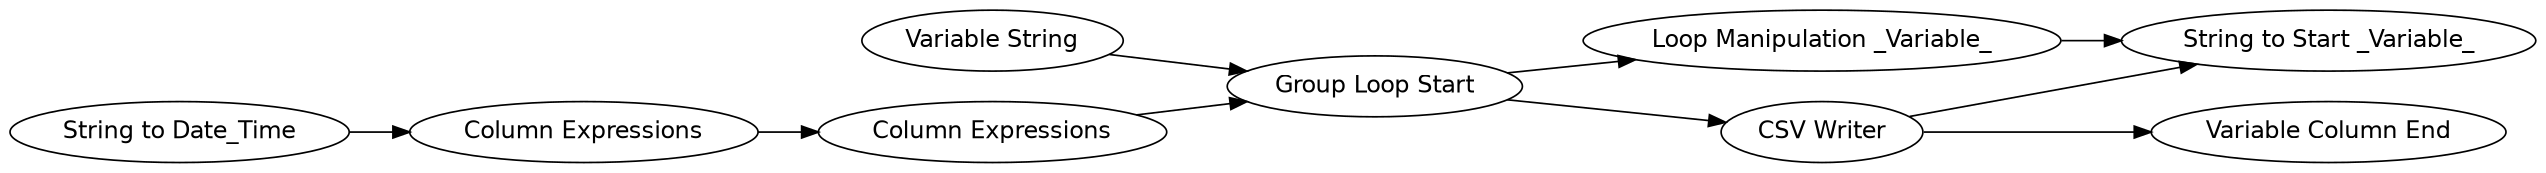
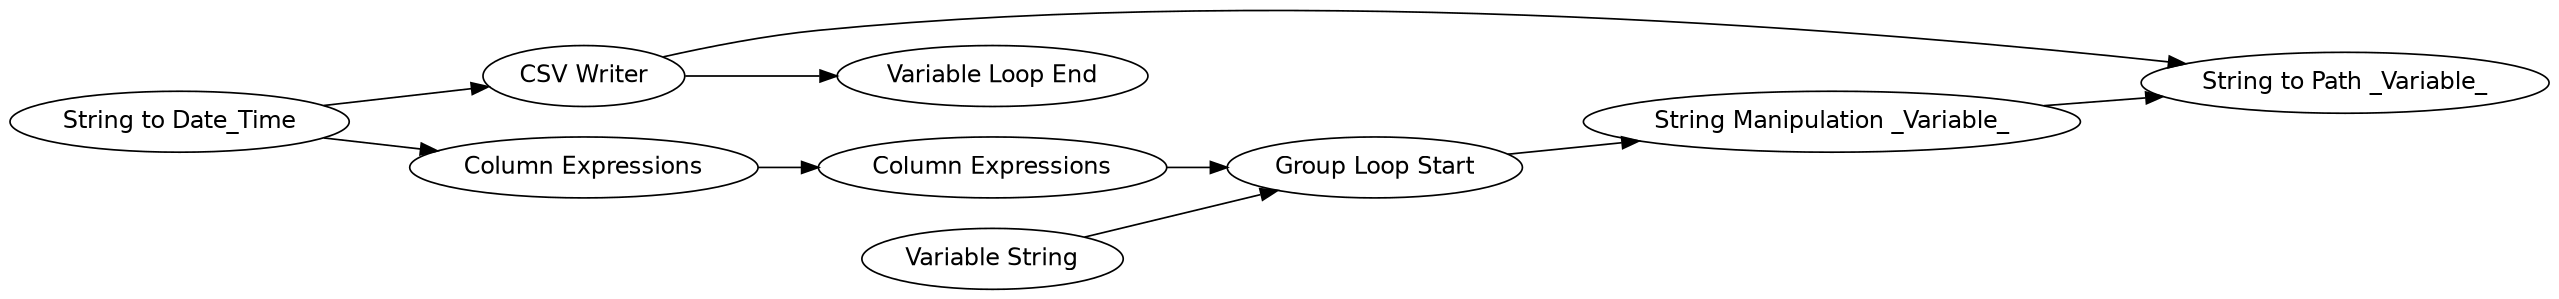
(1822, 41) -> (1832, 122)
(2329, 41) -> (2345, 83)
(1608, 110) -> (398, 97)
(2329, 132) -> (993, 76)
